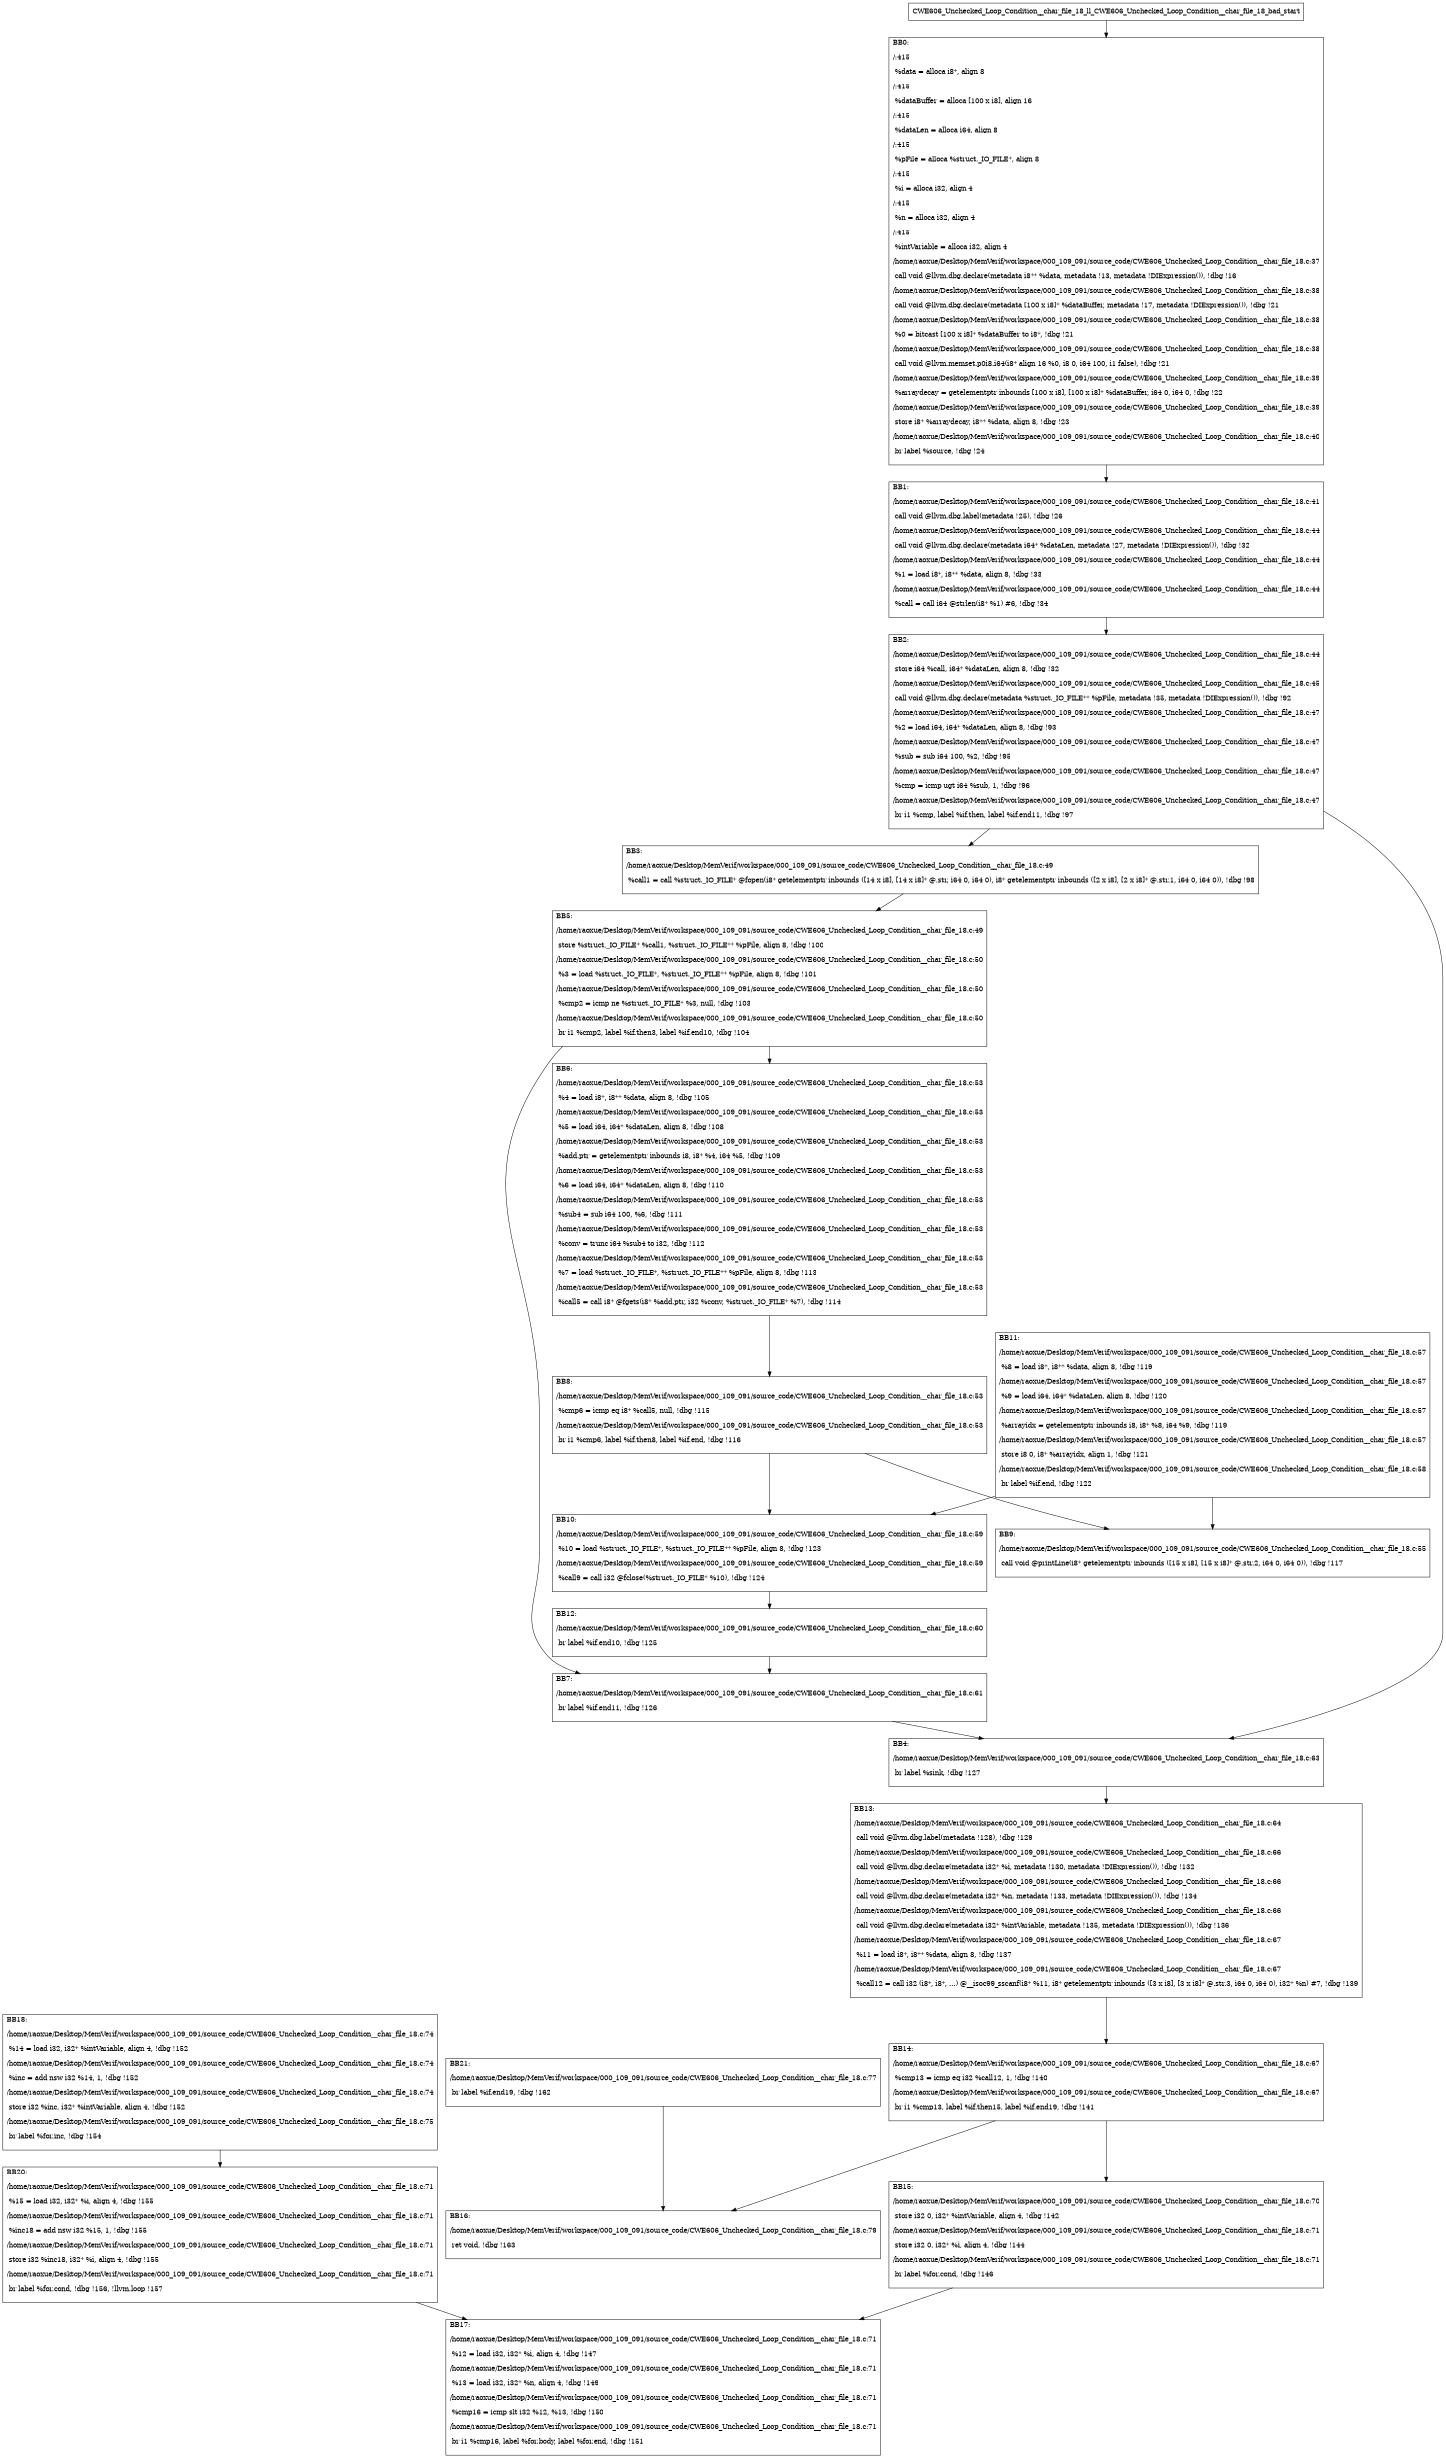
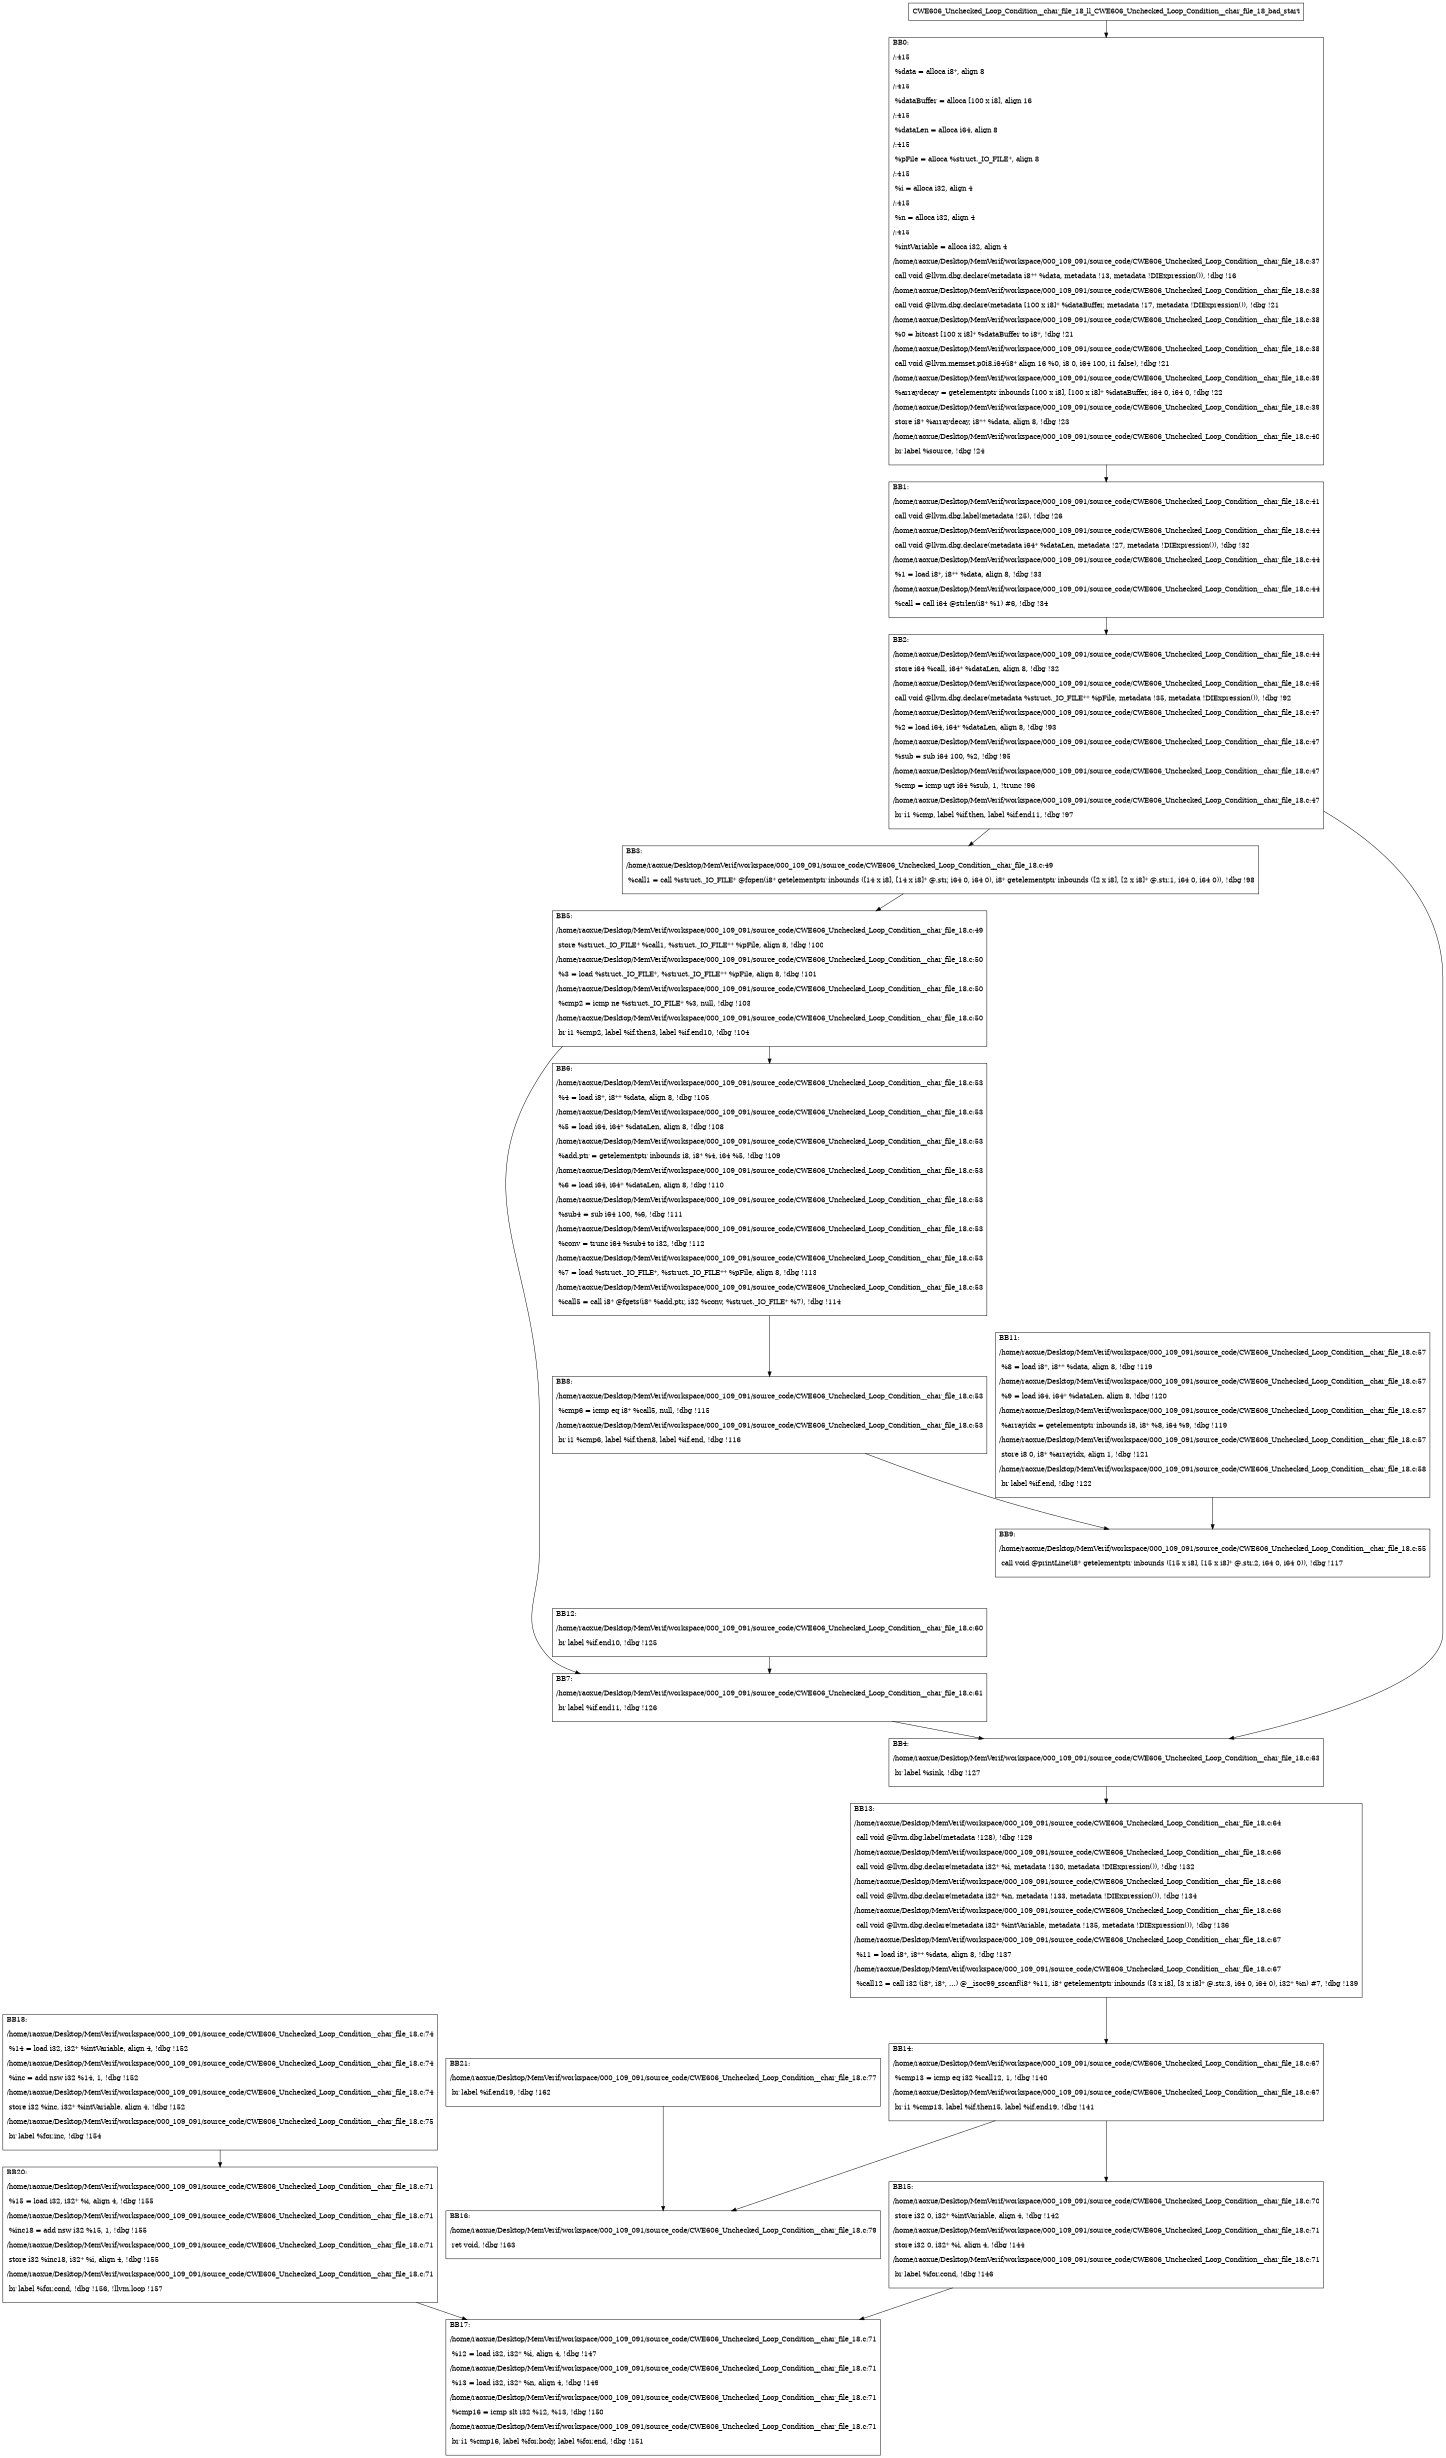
(961, 786) -> (964, 786)
(770, 1553) -> none
